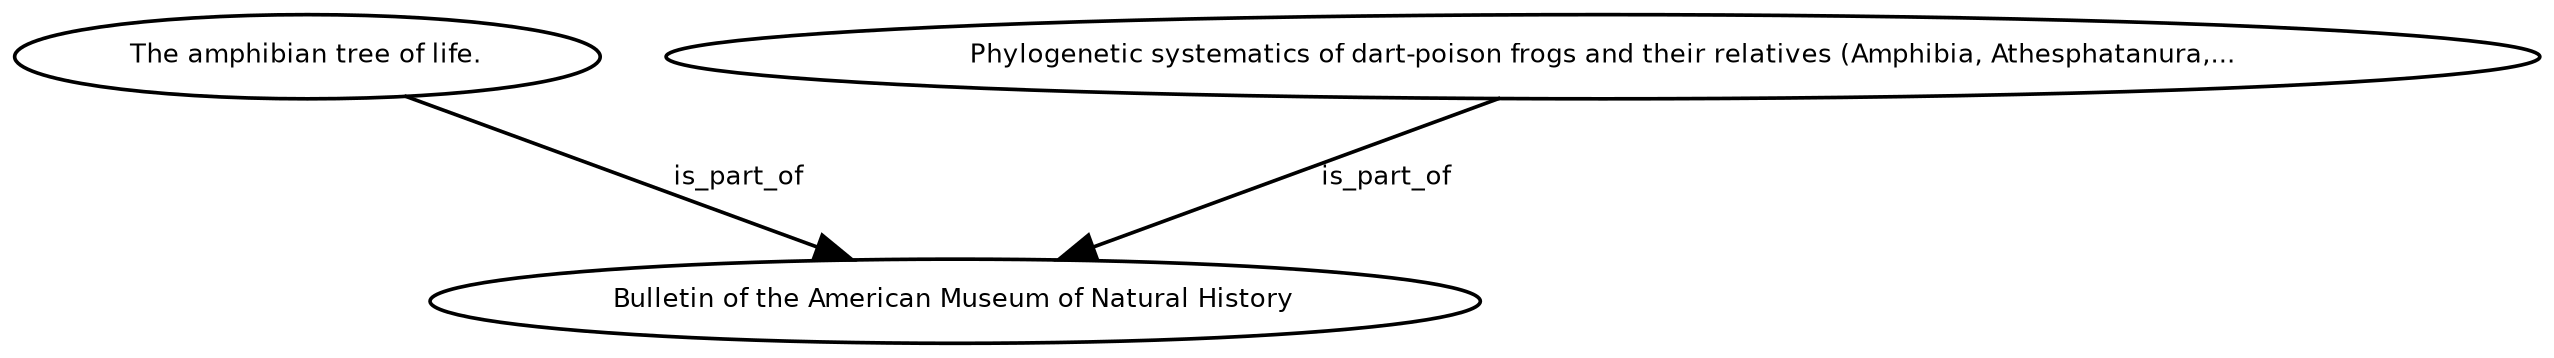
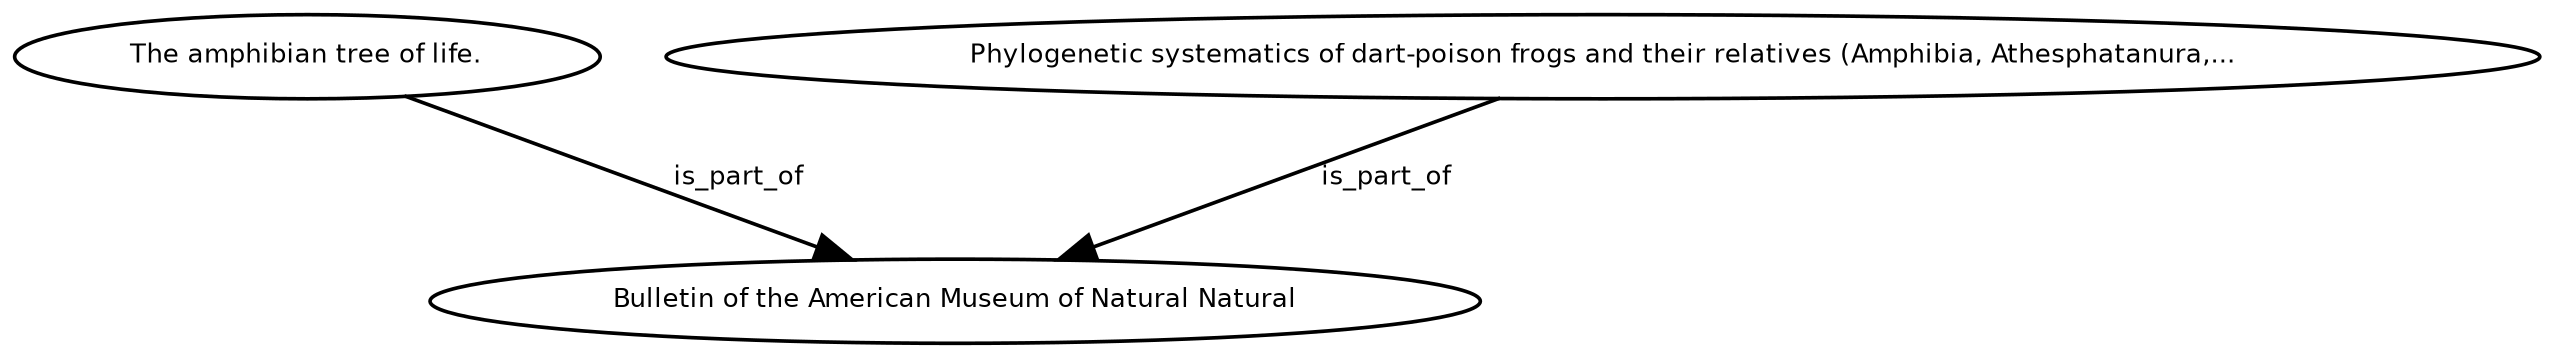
(955, 301) -> (955, 301)
